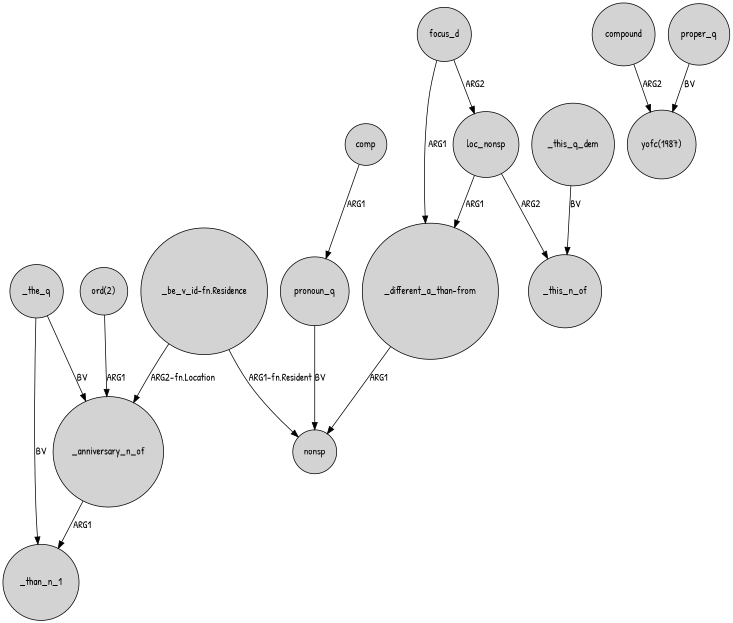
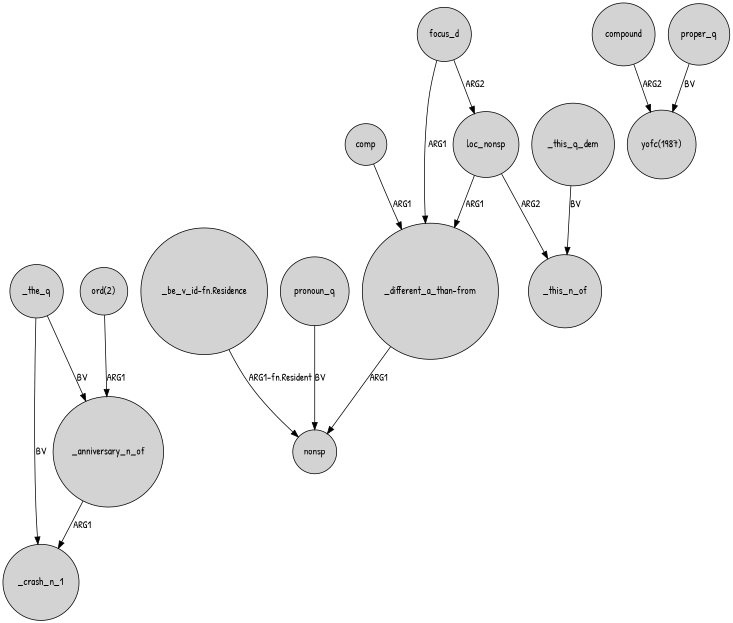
(344, 208) -> (386, 193)
(152, 370) -> none
(41, 582) -> (41, 582)
